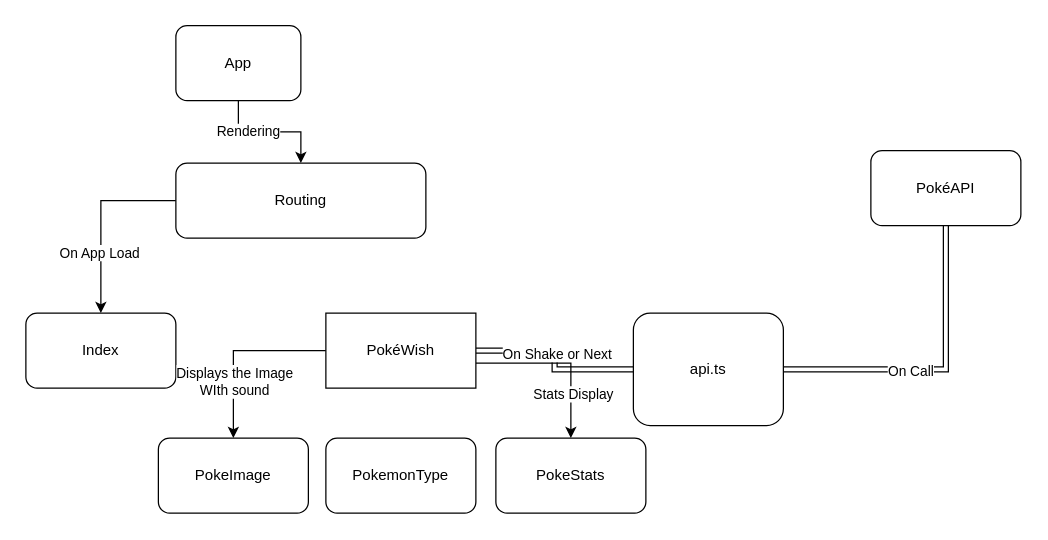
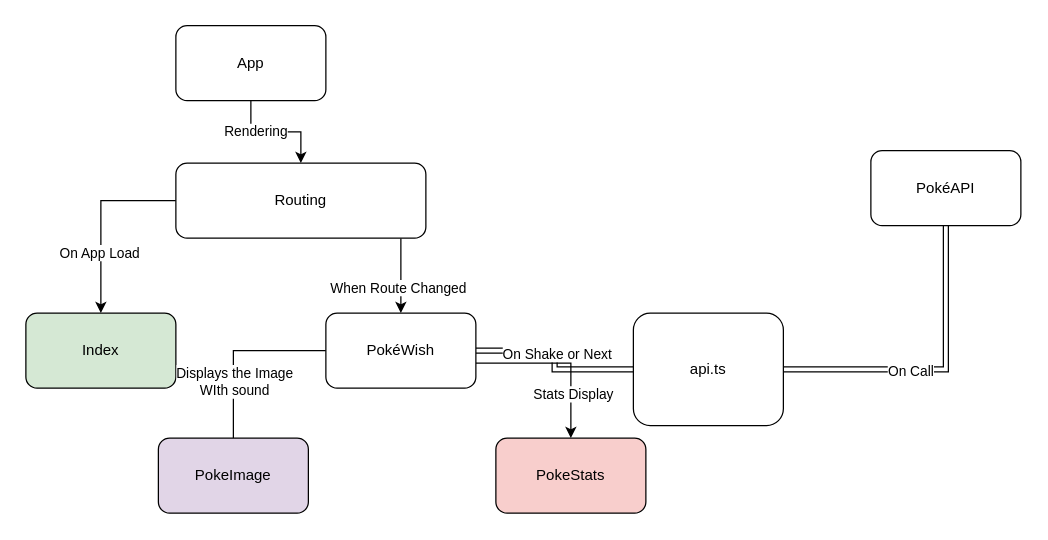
(238, 63) -> (251, 63)
none -> (401, 271)
(101, 351) -> (101, 351)
(401, 351) -> (401, 351)
(233, 428) -> (233, 431)
(233, 476) -> (233, 476)
(401, 476) -> none
(571, 476) -> (571, 476)
